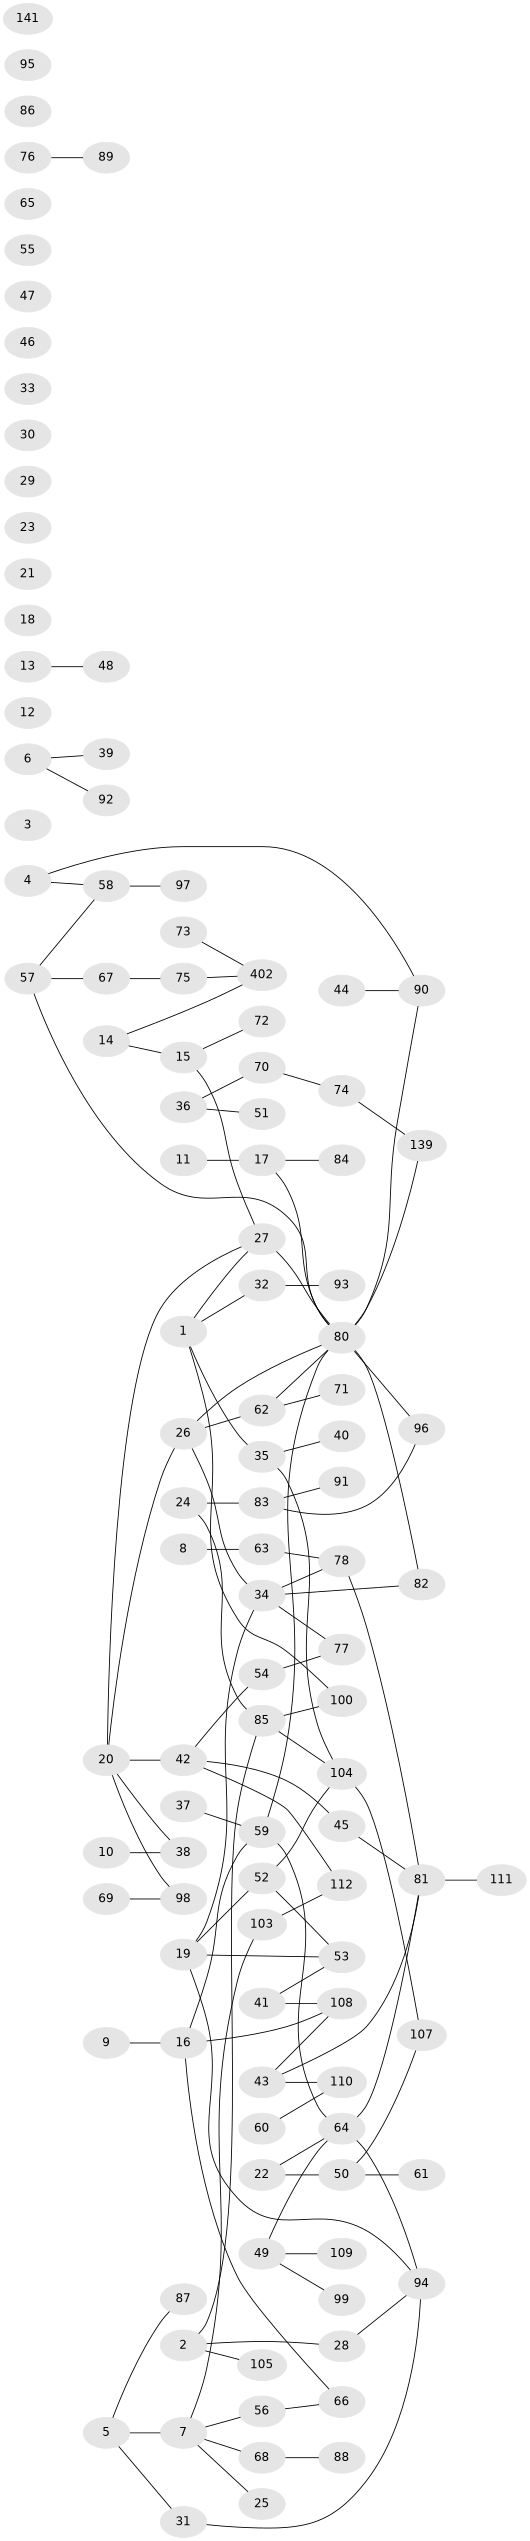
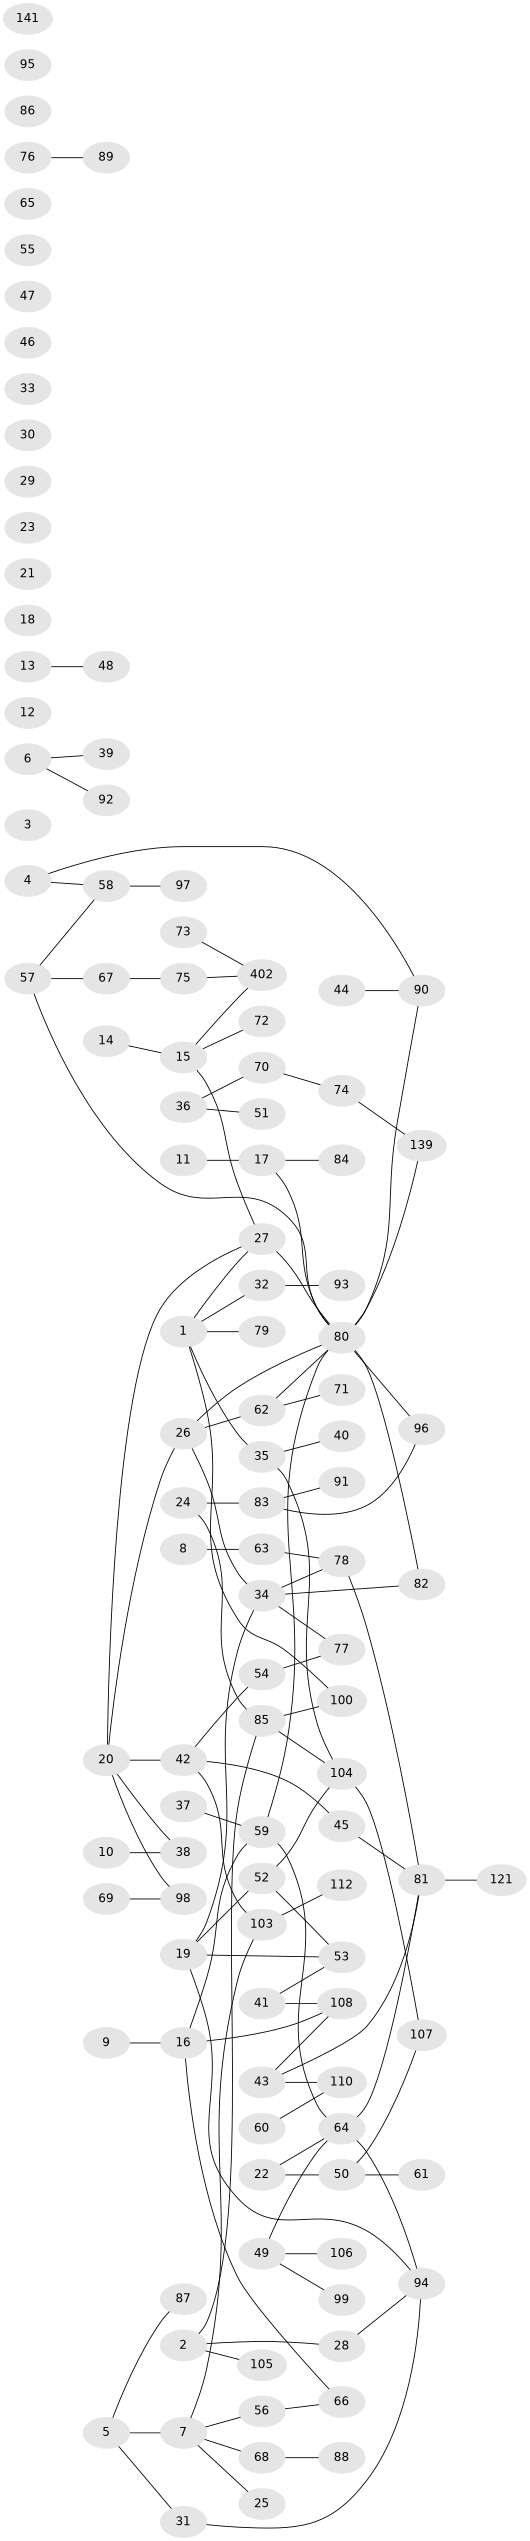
(185, 1011) -> (221, 1016)
none -> (262, 1332)
(280, 1804) -> (221, 1827)
(502, 1880) -> (502, 1880)
(342, 2254) -> (342, 2254)
